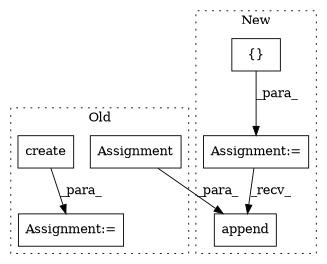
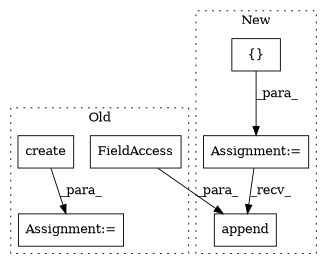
(136, 152) -> (136, 152)
